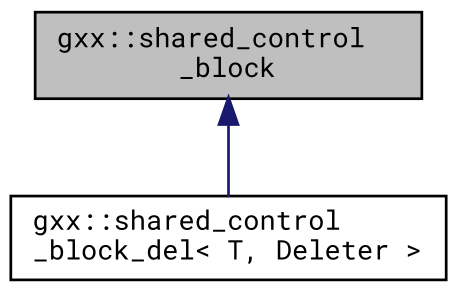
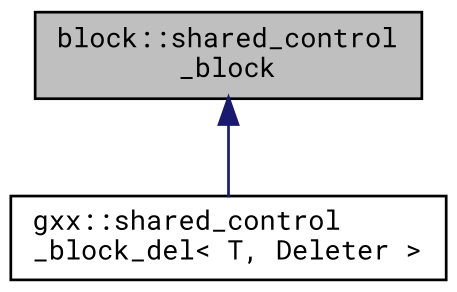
(229, 55) -> (229, 55)
